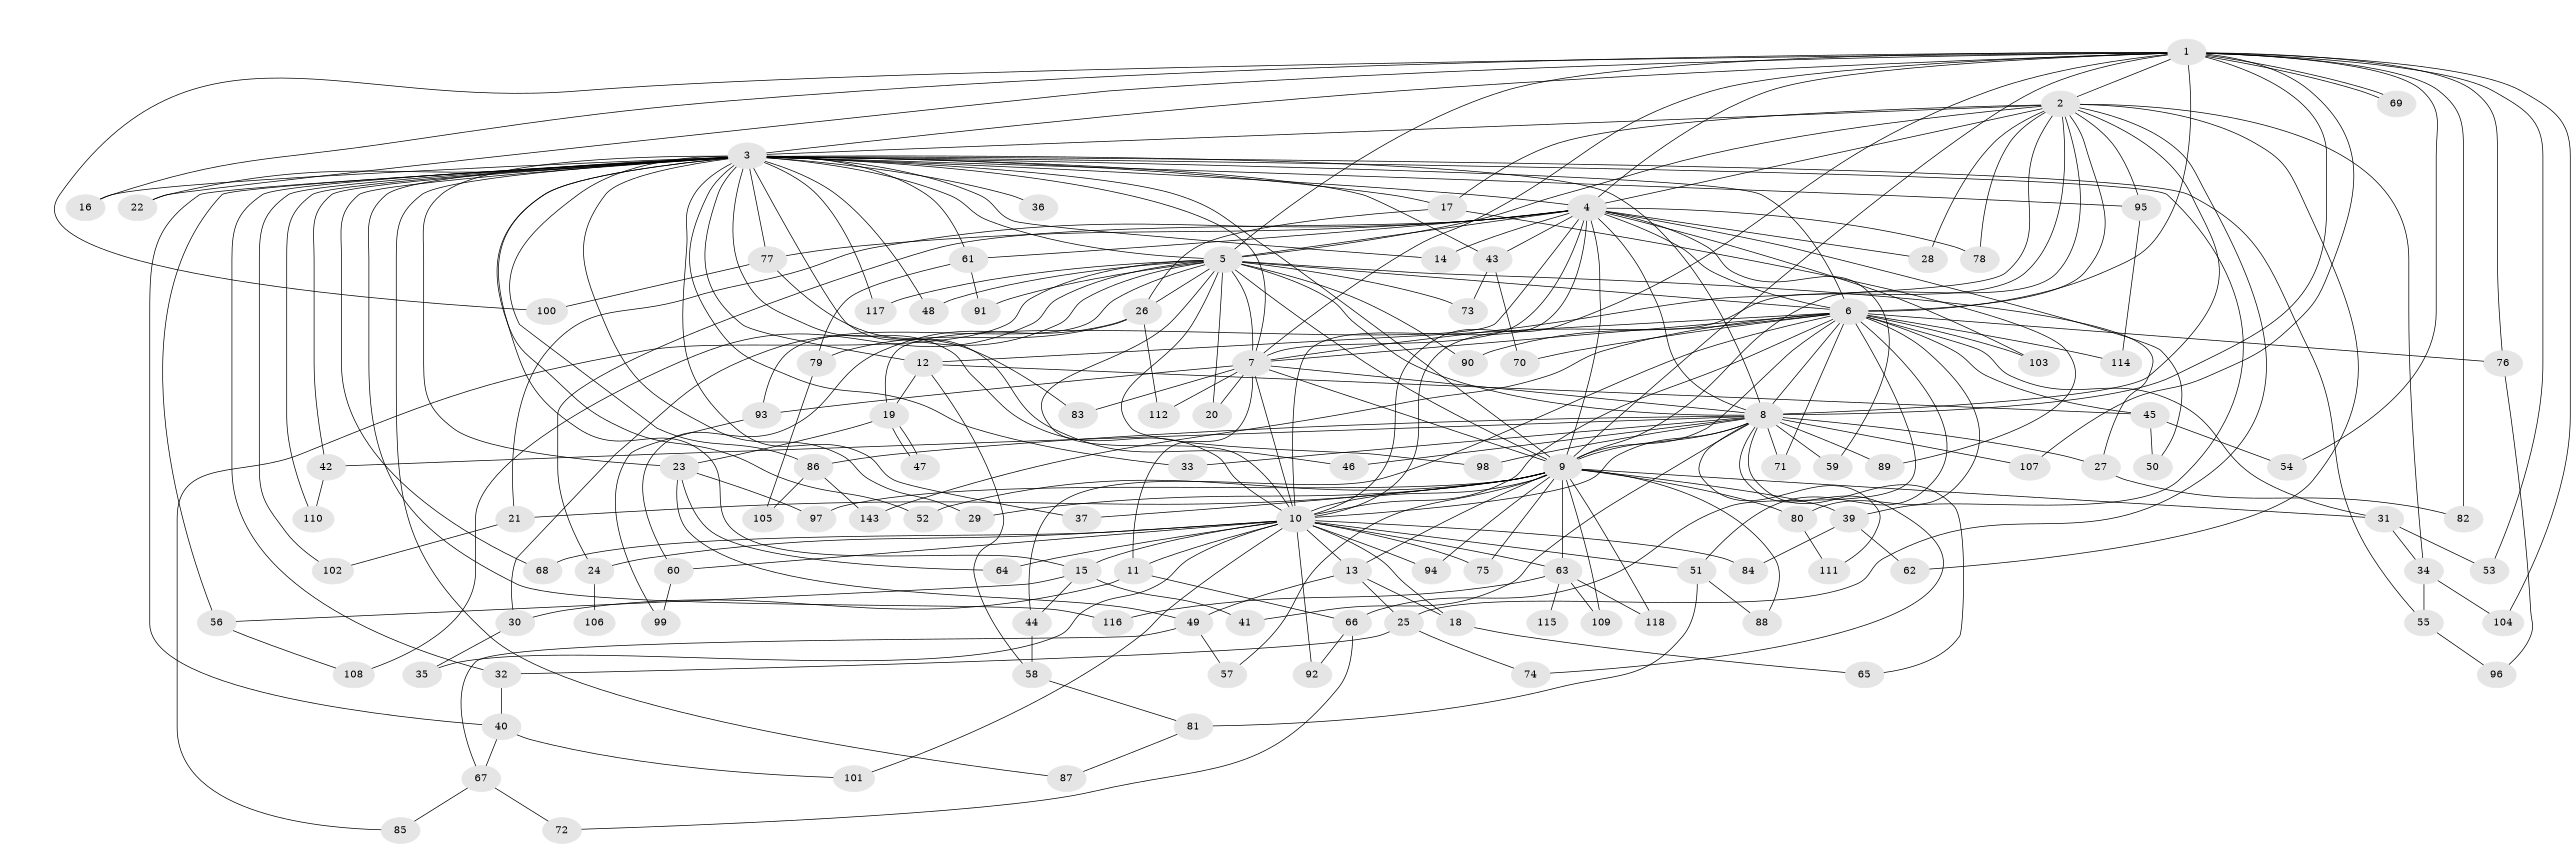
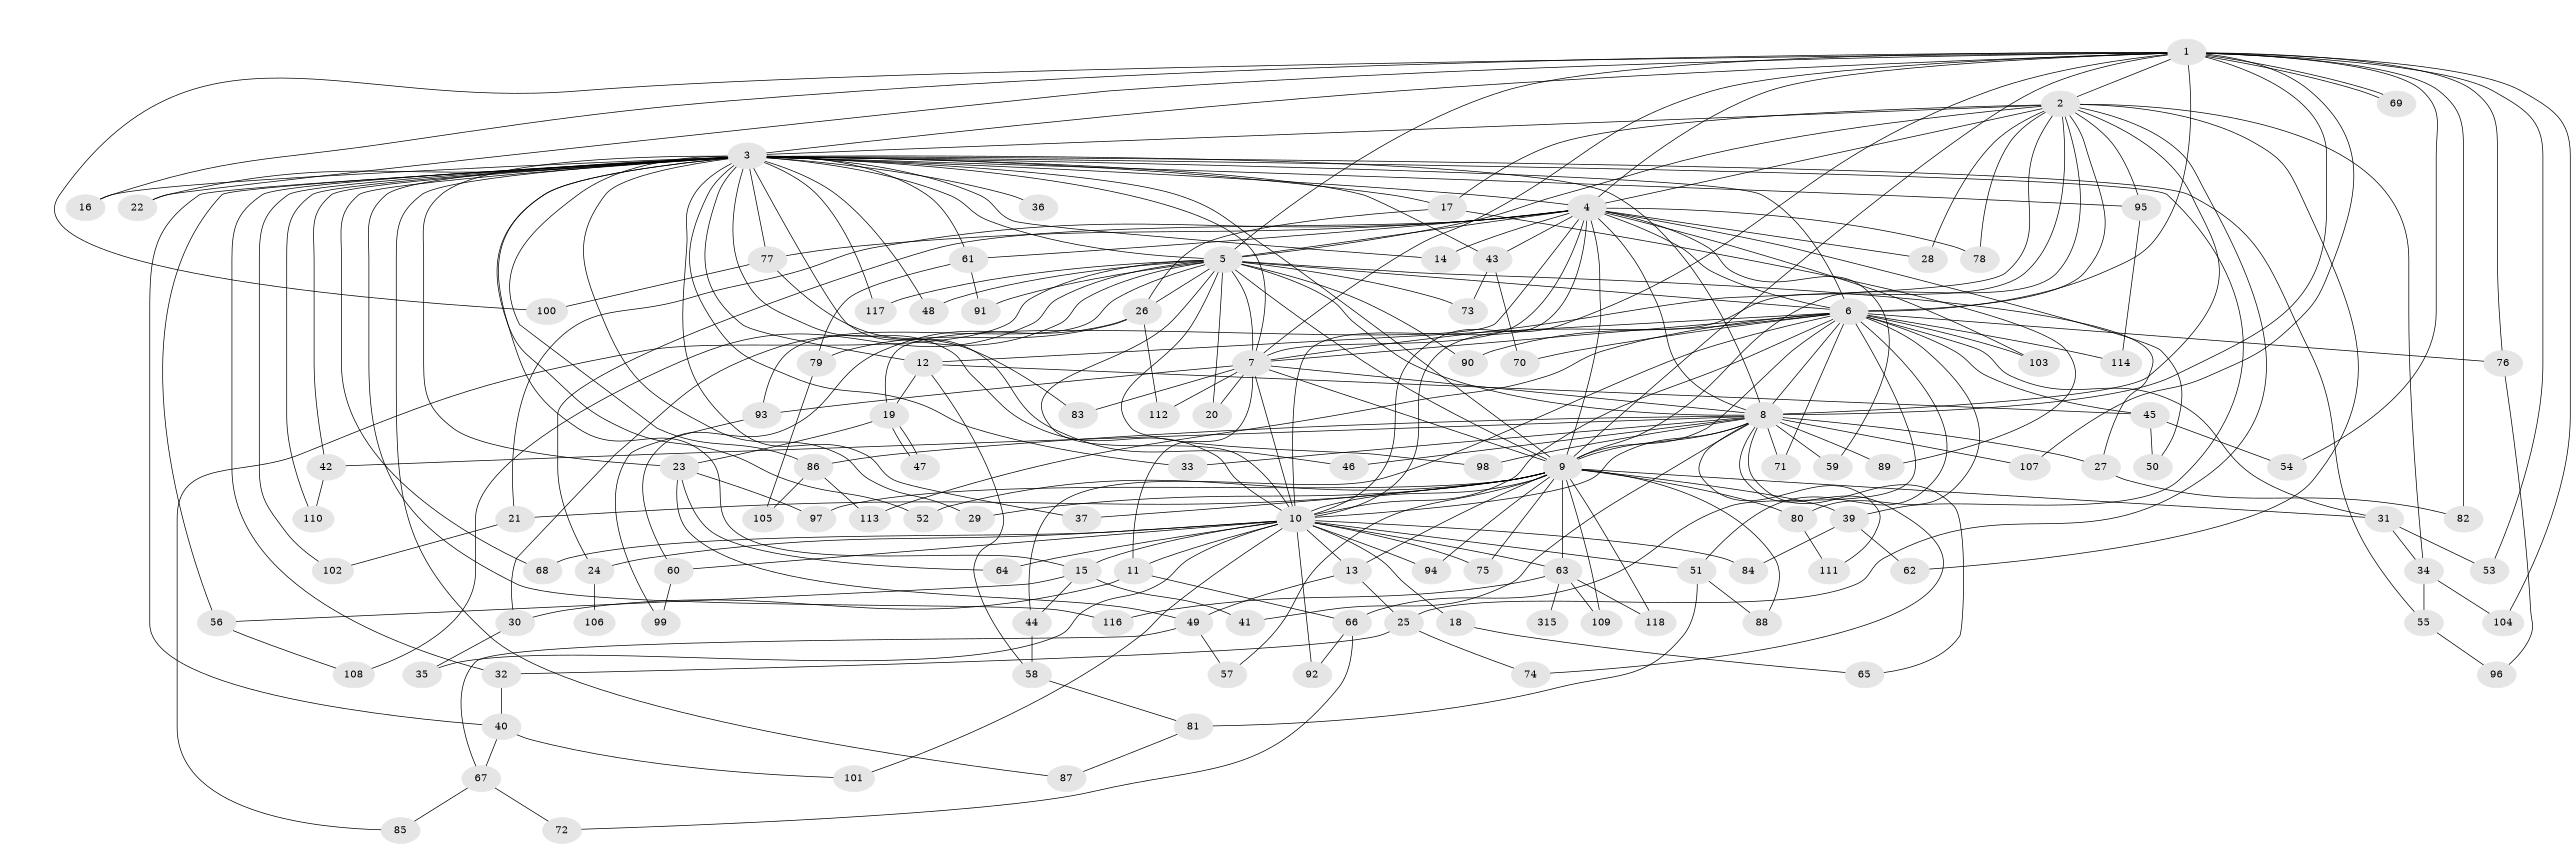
(870, 519) -> (870, 519)
(1391, 591) -> none
(1547, 623) -> (1547, 623)
